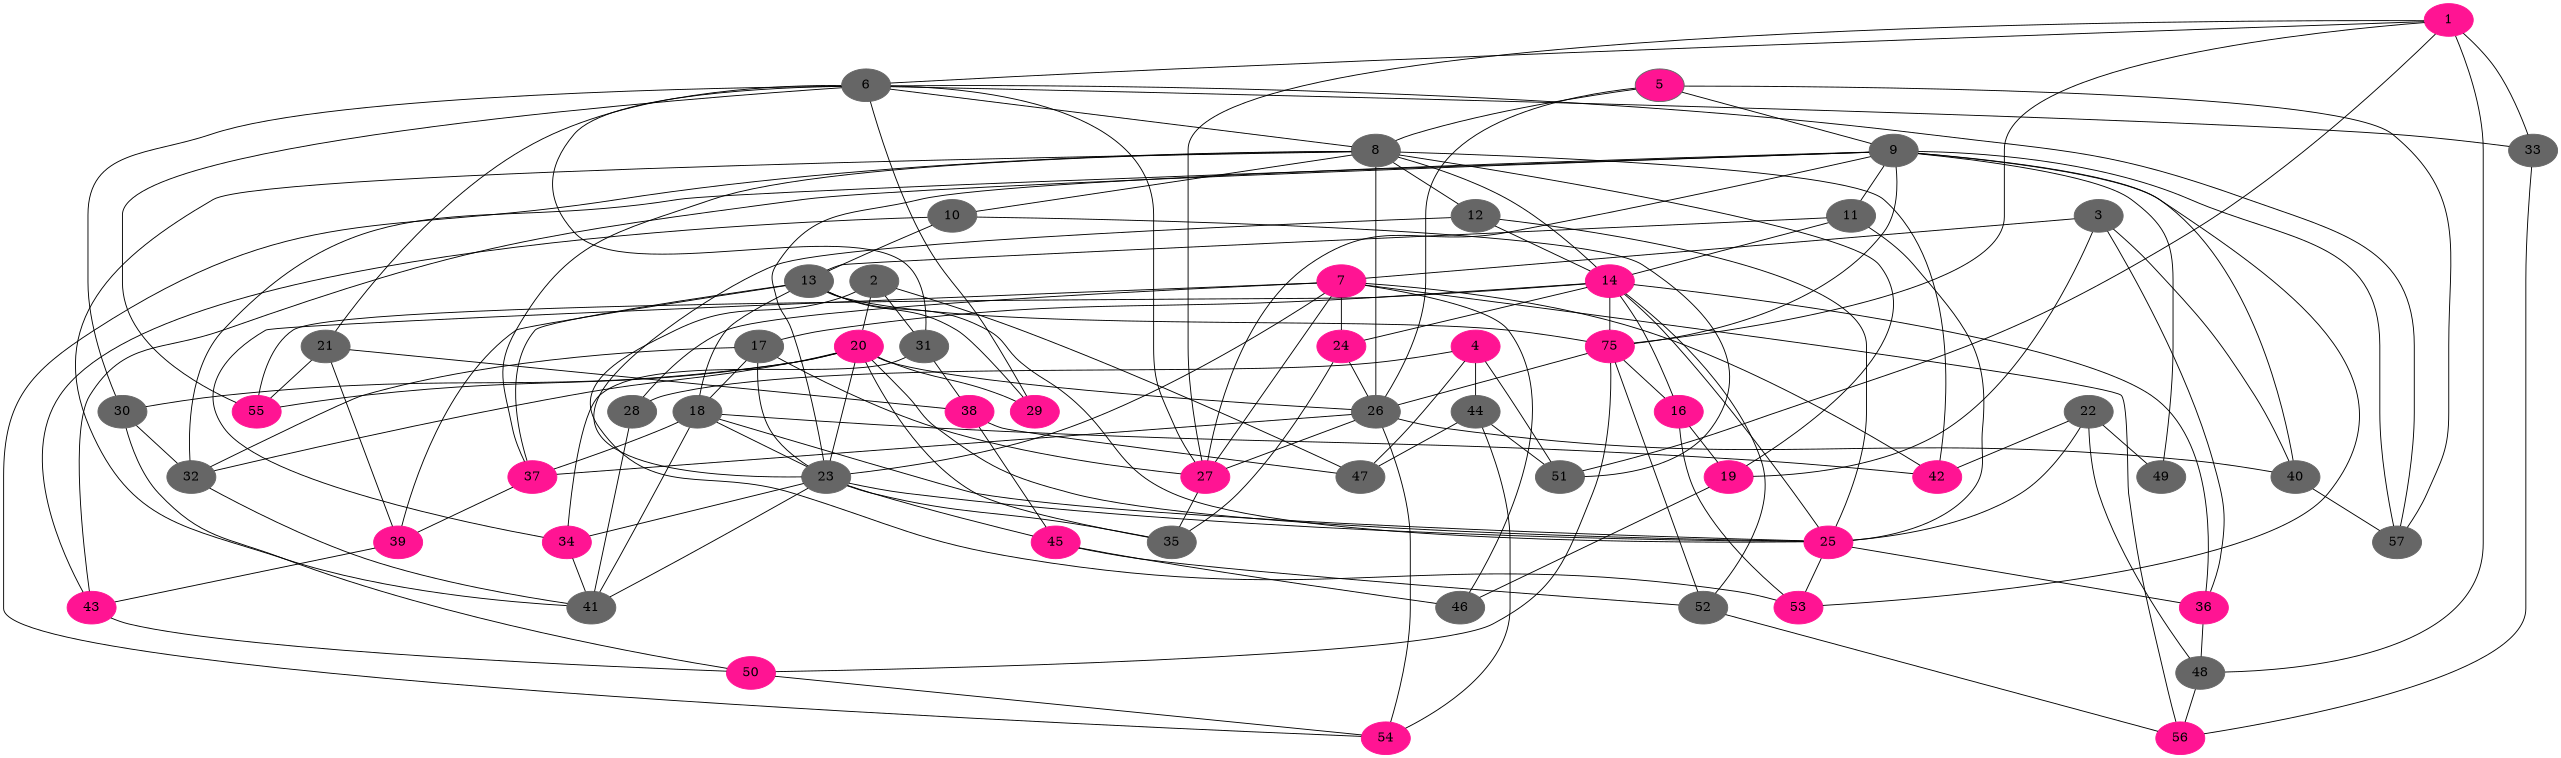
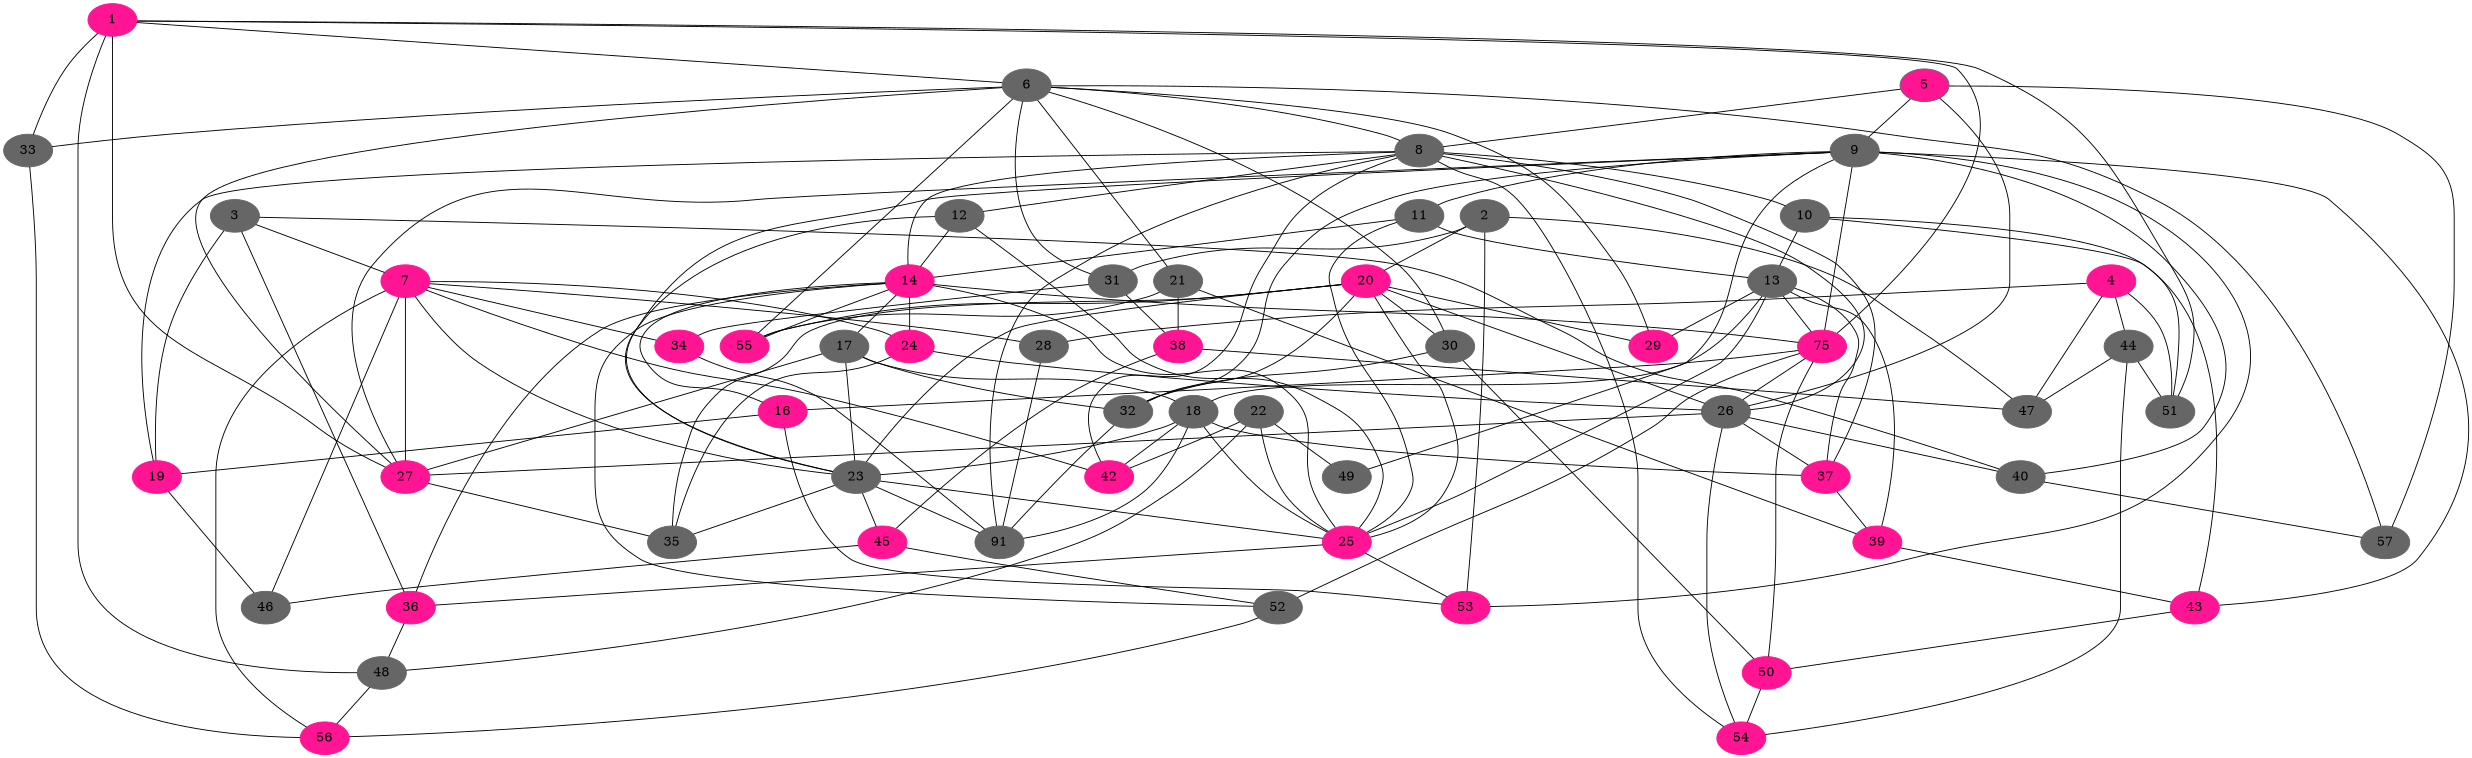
(2267, 227) -> none
(697, 510) -> none
(591, 608) -> (999, 542)
